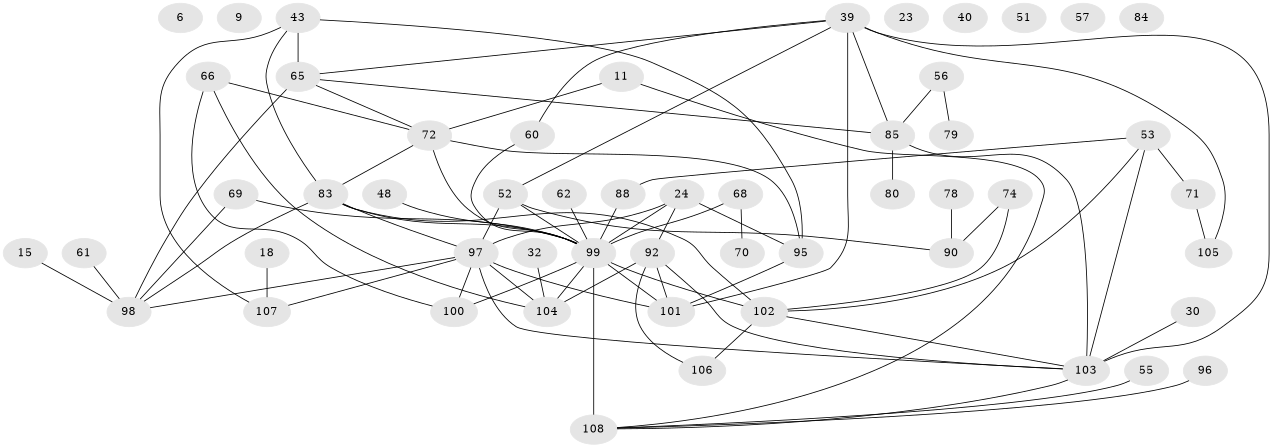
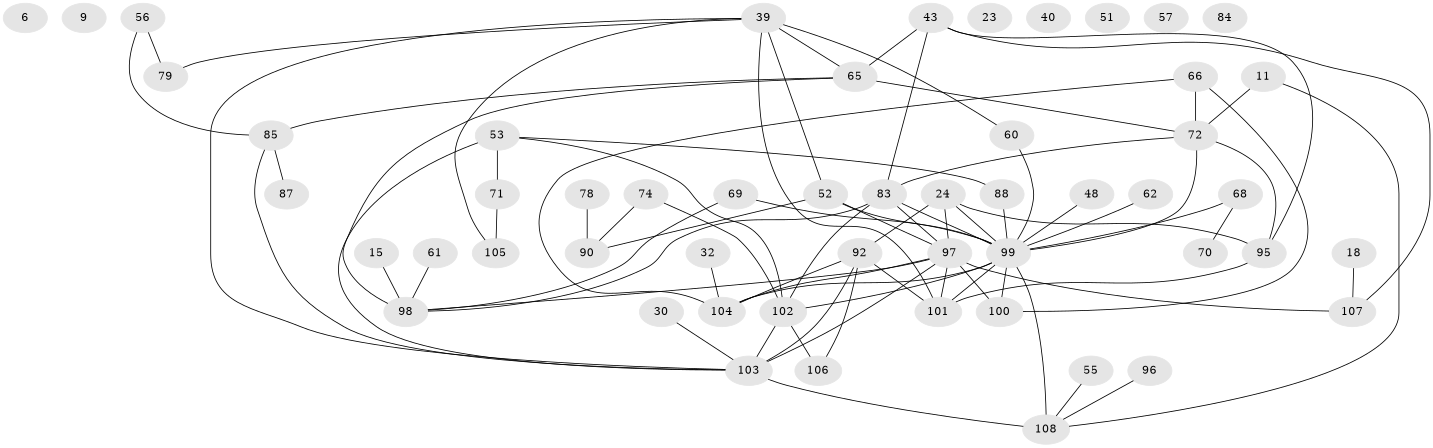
(870, 77) -> (377, 40)
(893, 194) -> (287, 194)
